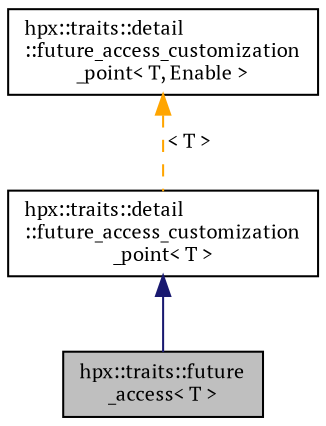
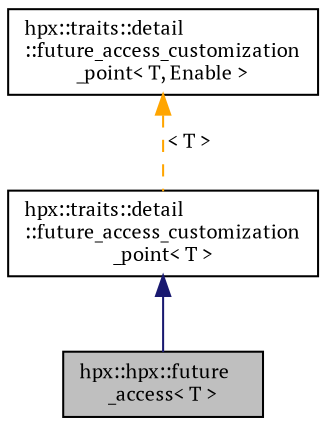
(163, 384) -> (163, 384)
